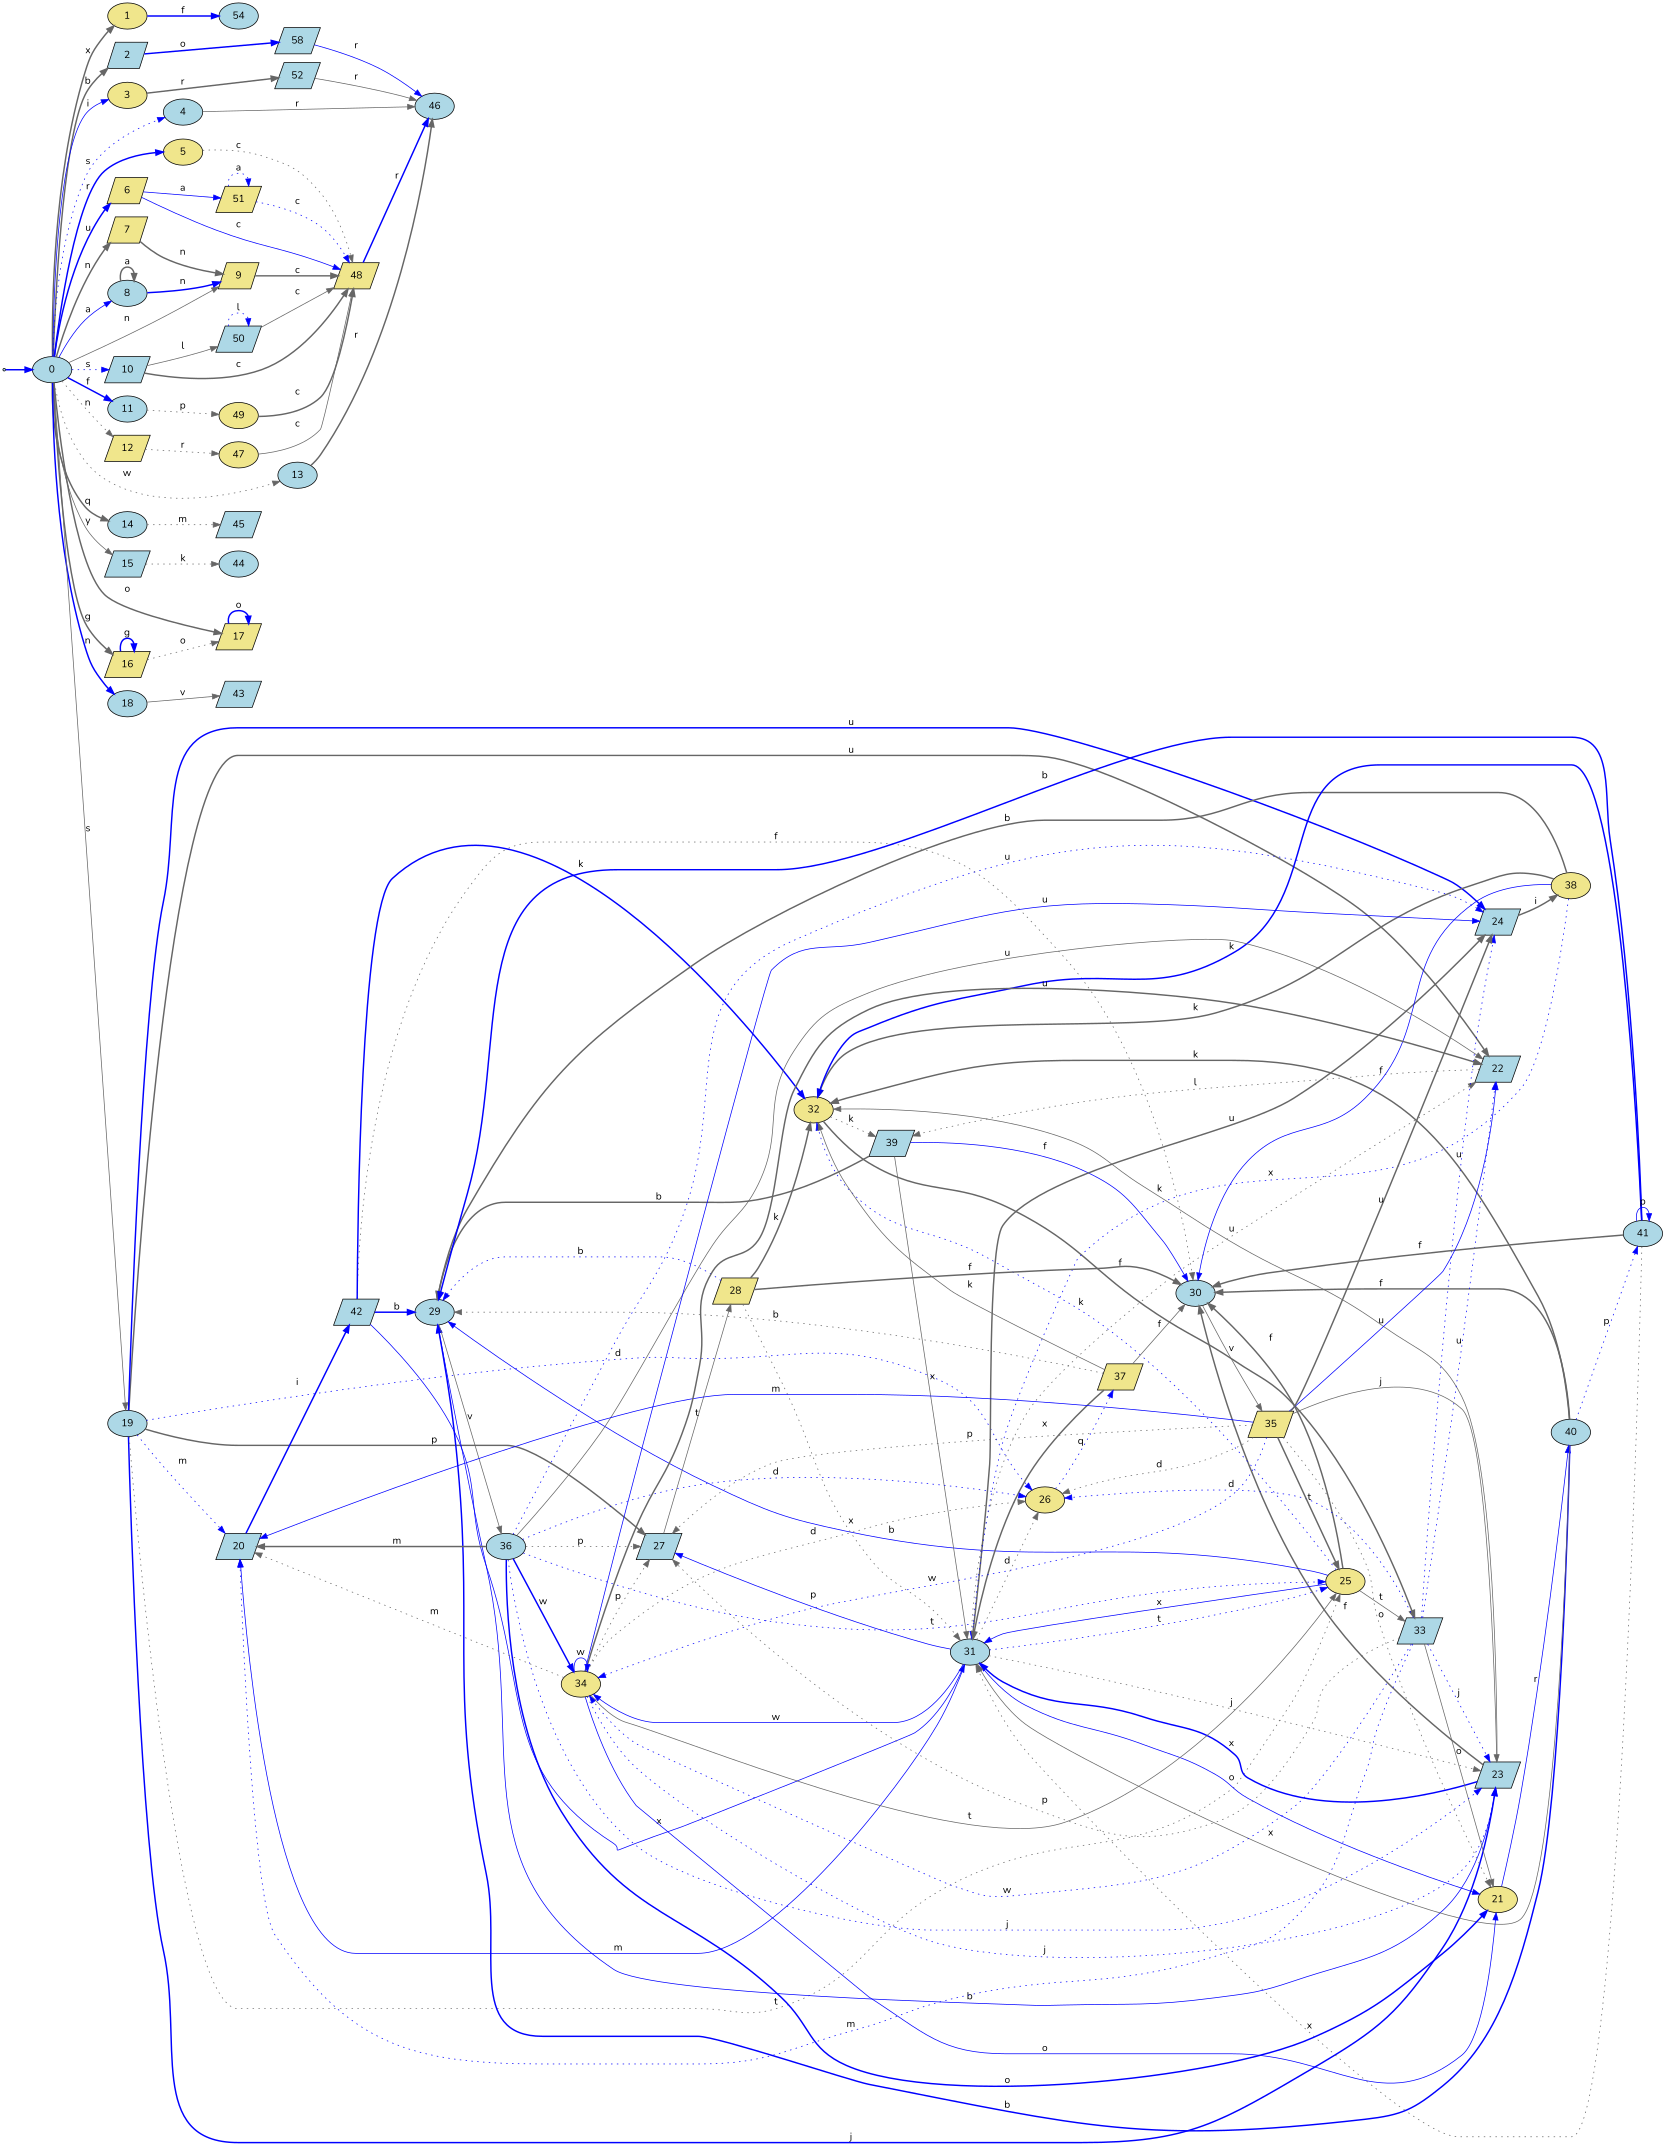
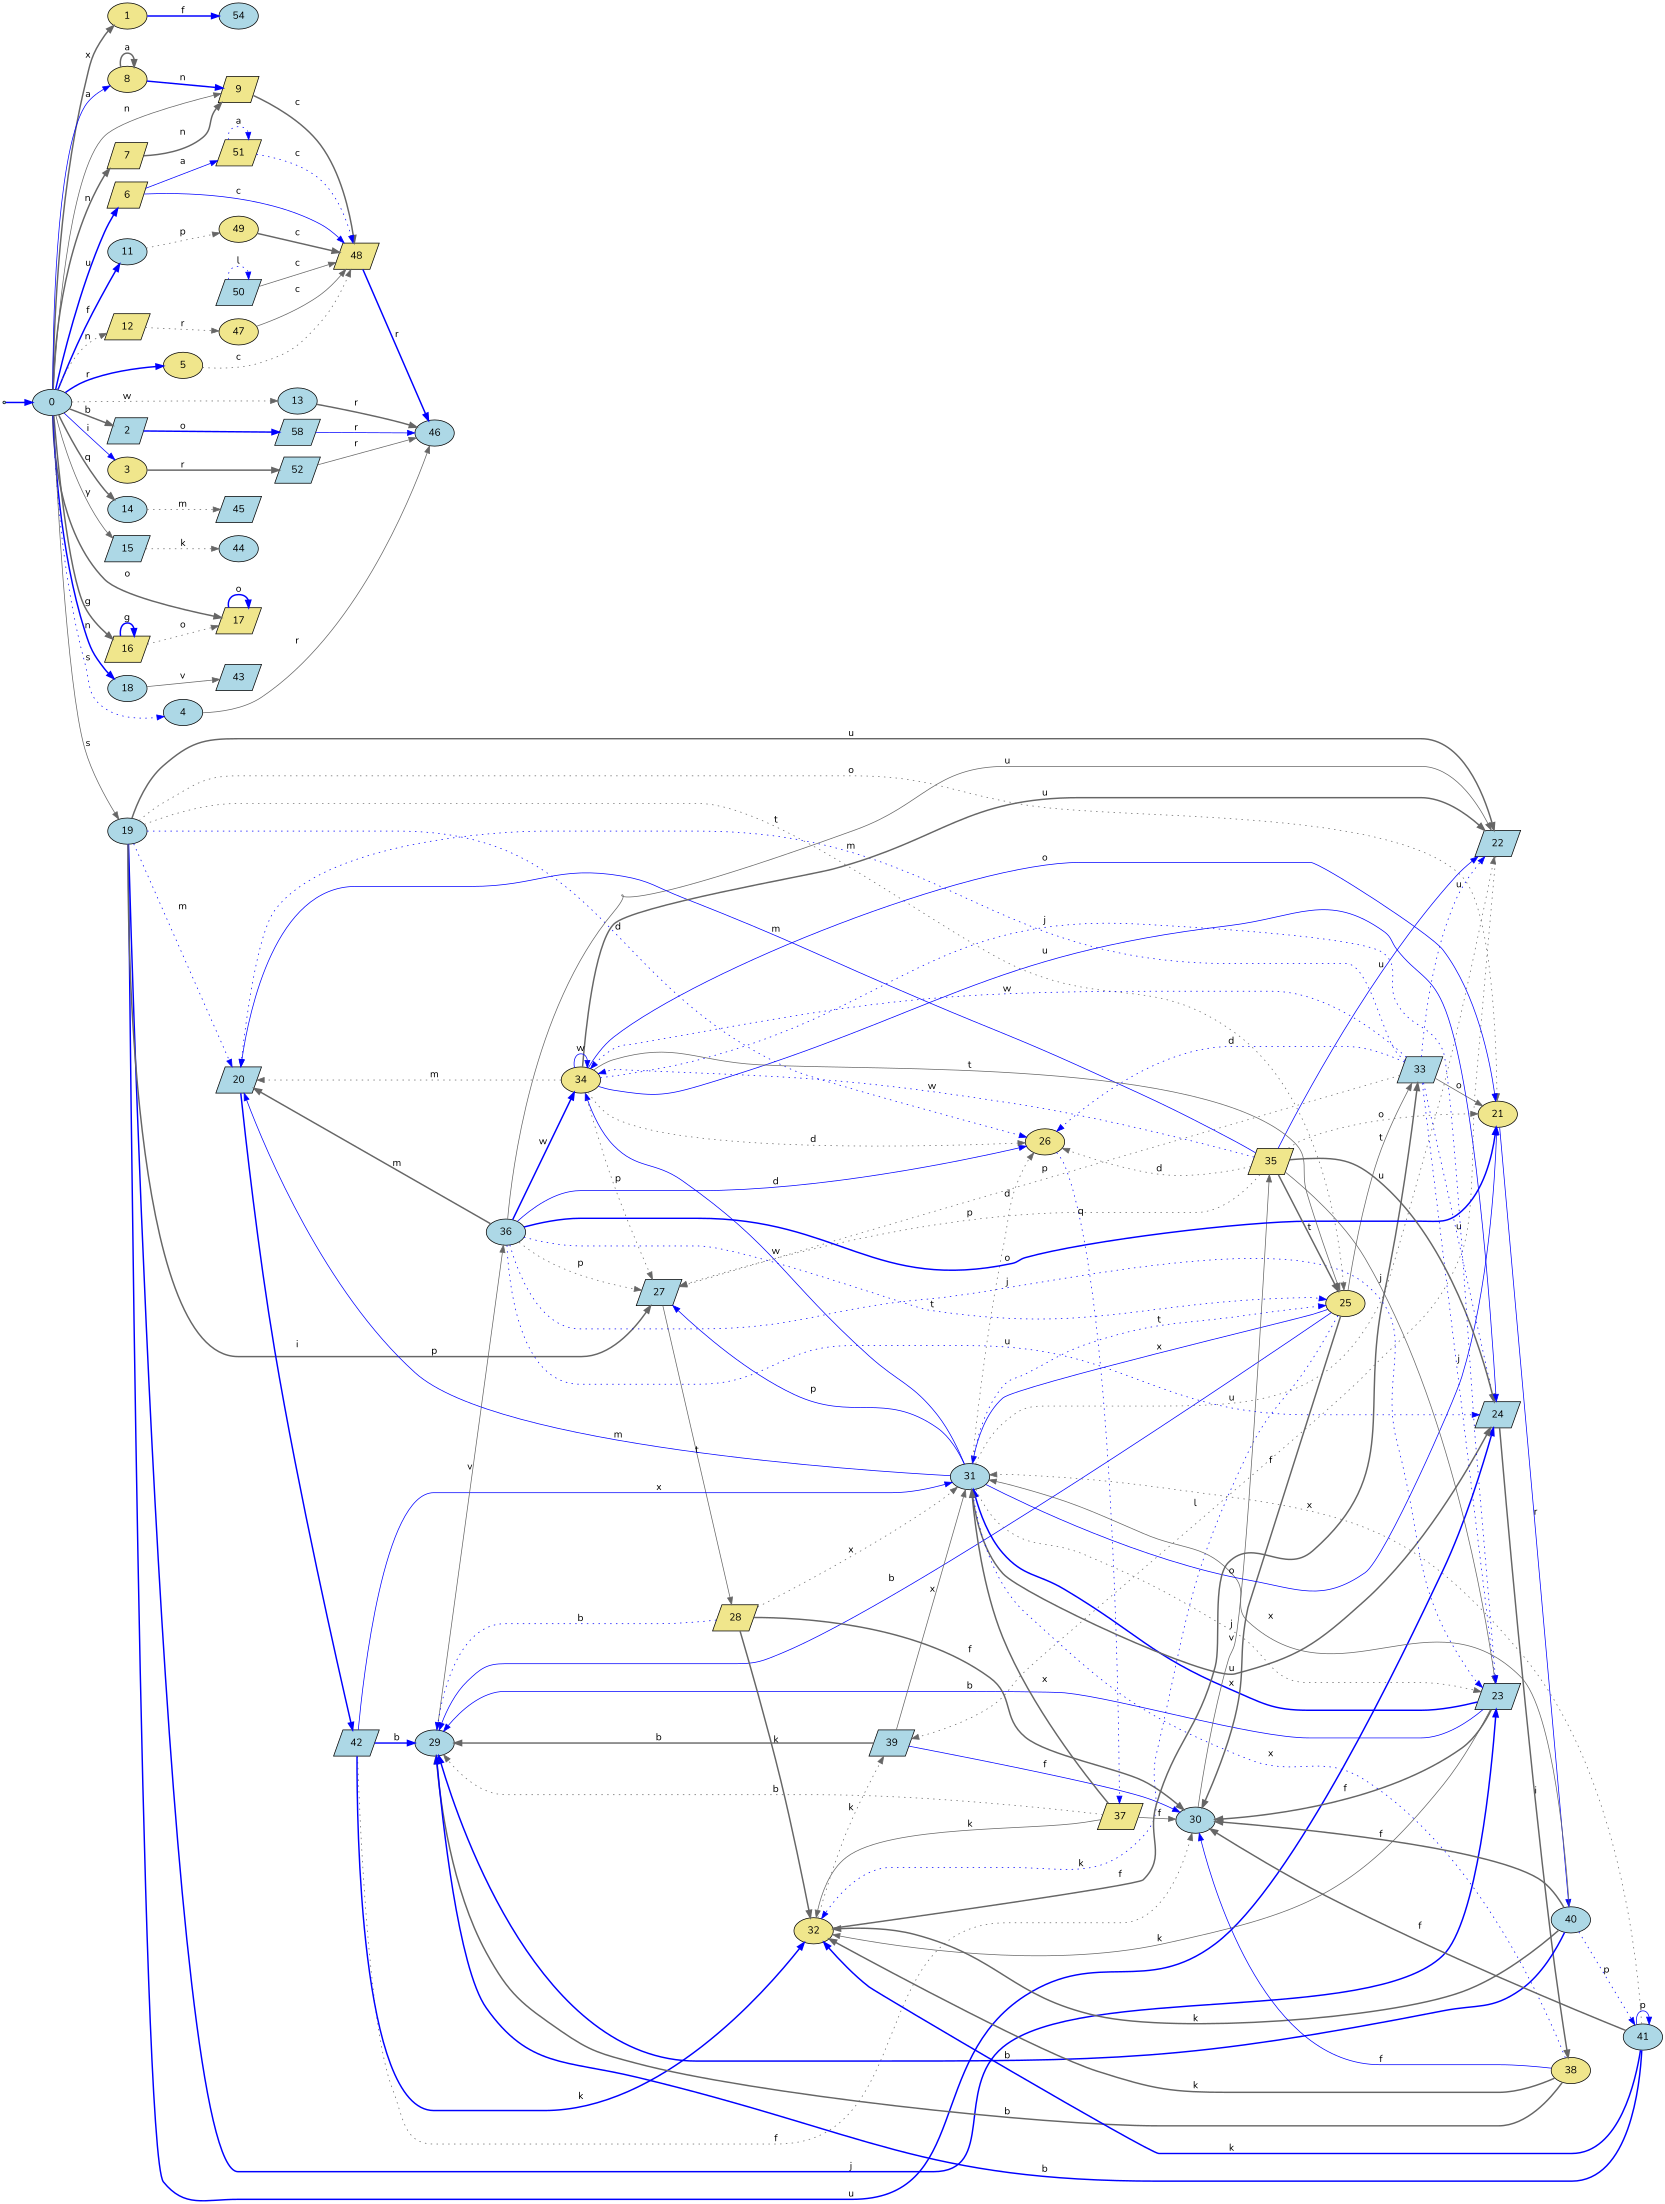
(127, 293) -> (127, 79)
(127, 370) -> none
none -> (913, 780)
(767, 1479) -> (766, 1188)
